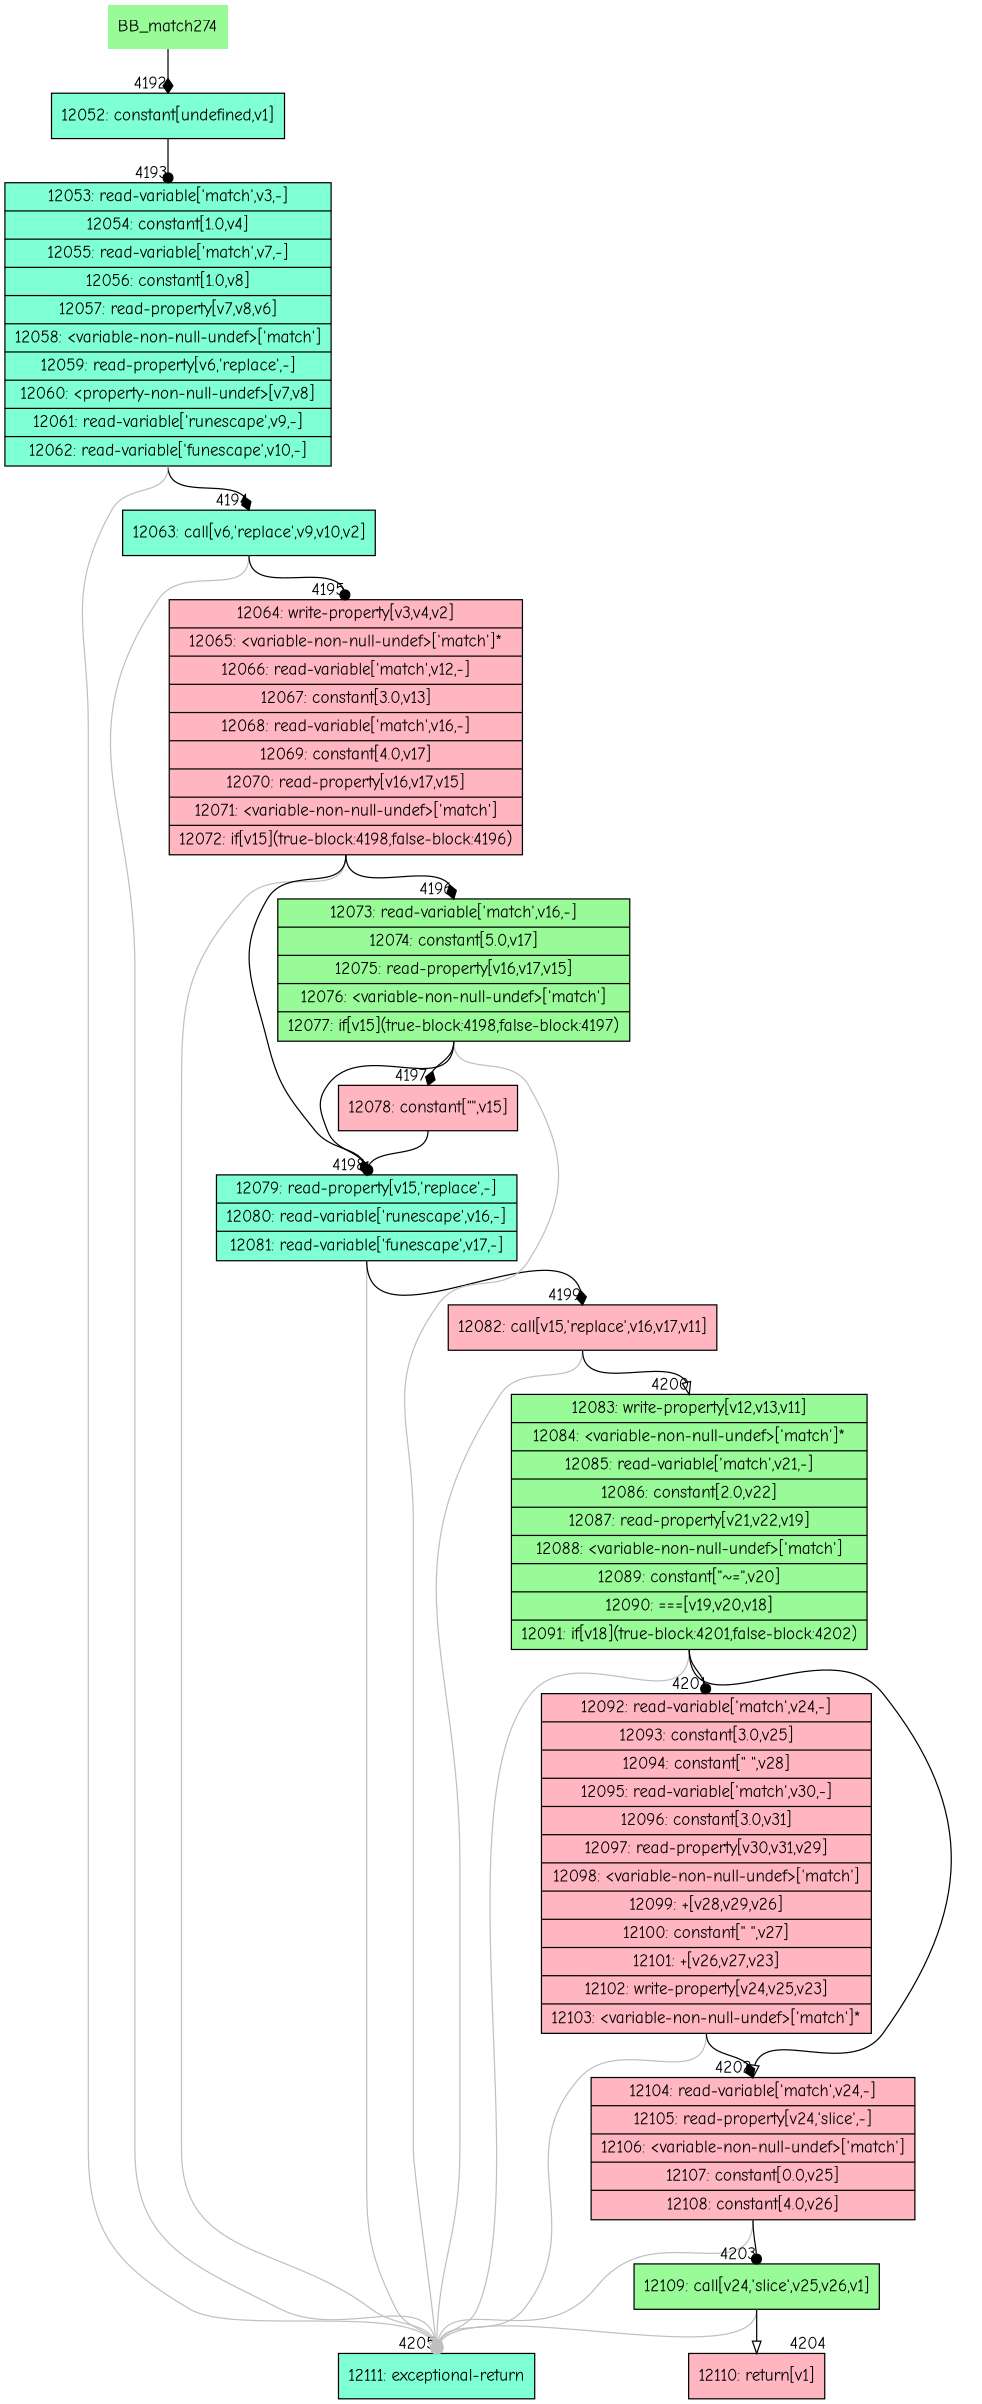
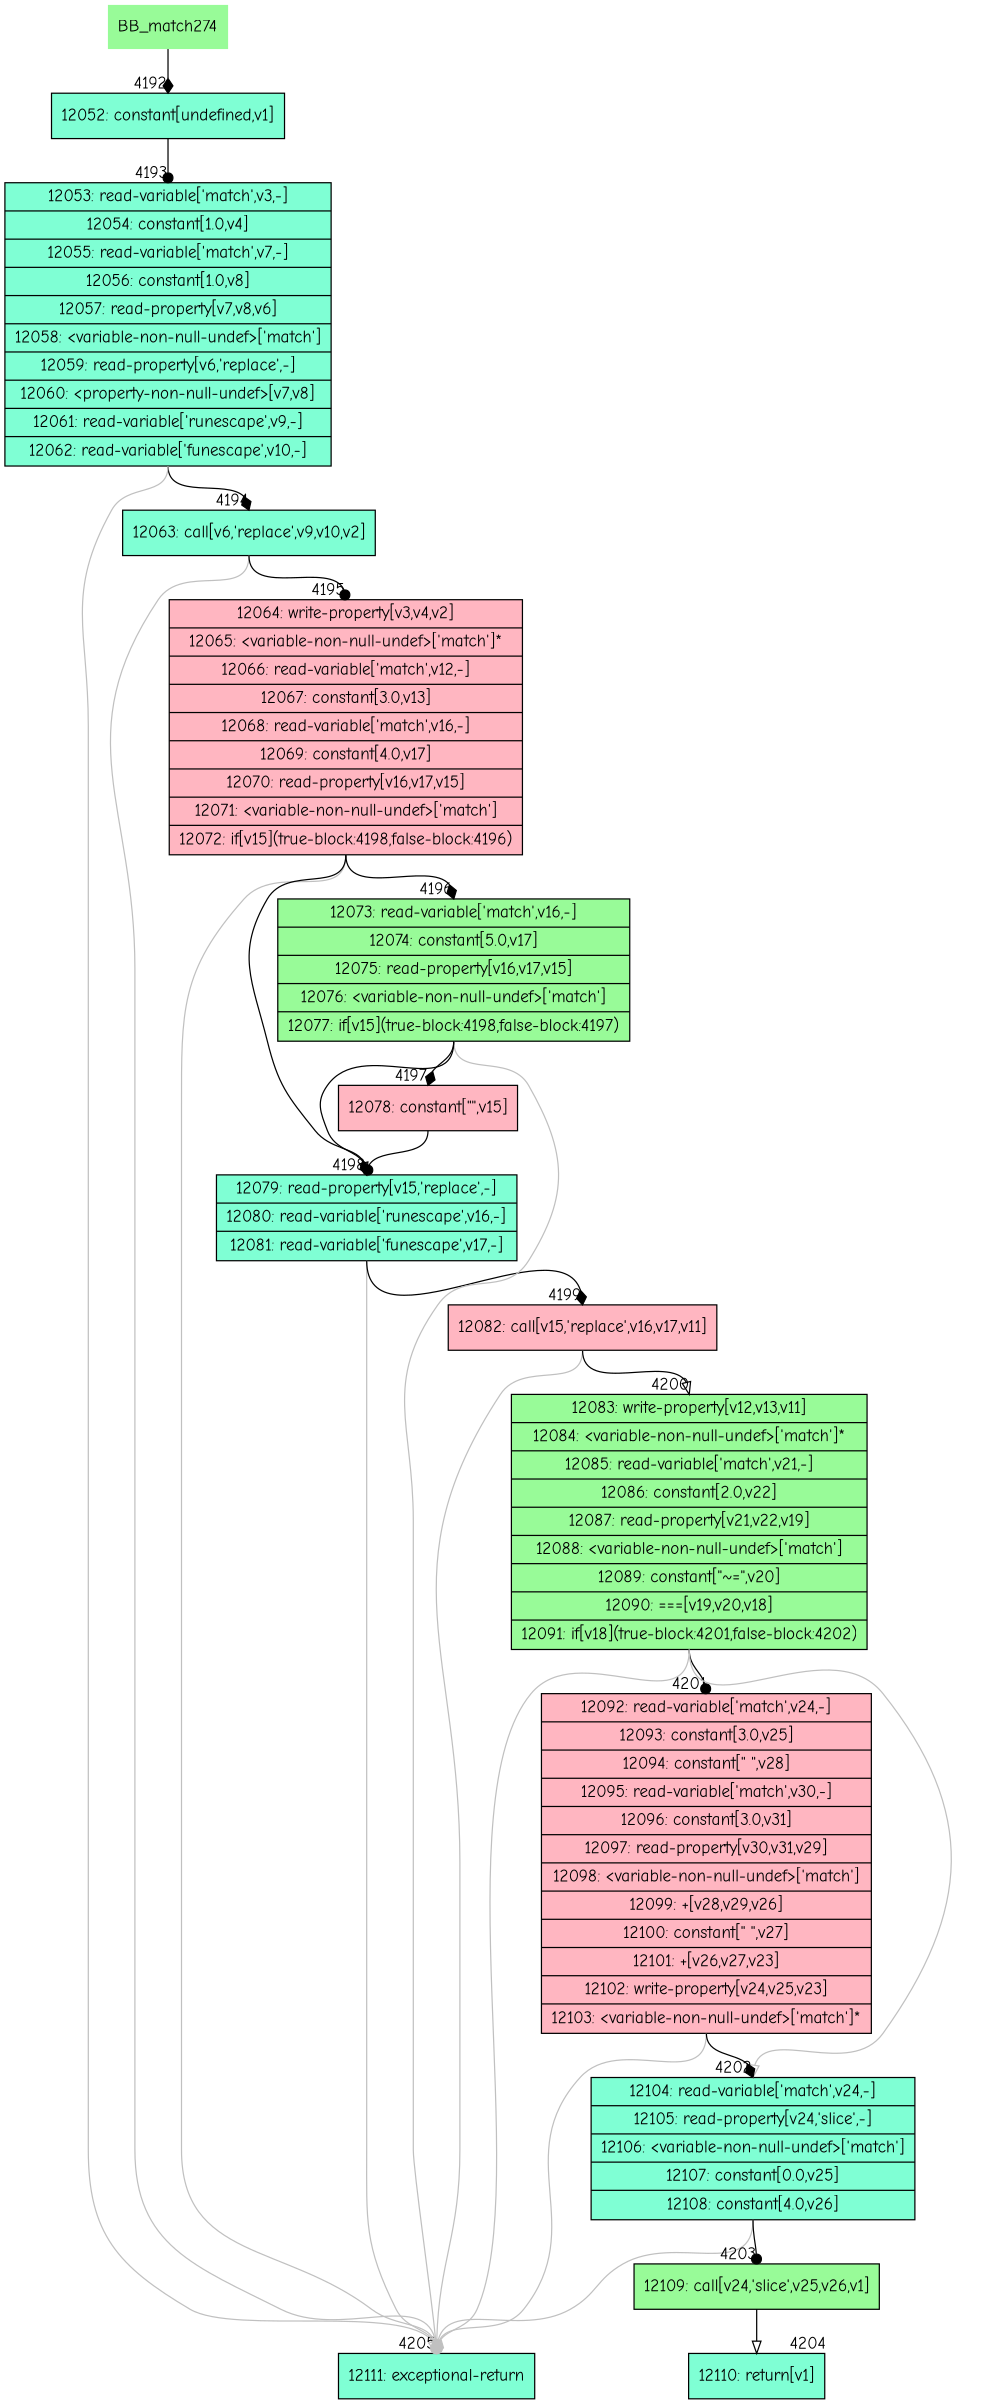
(948, 1821) -> (948, 1821)
(753, 2149) -> (753, 2149)
(601, 2332) -> none
(757, 2376) -> (757, 2376)
